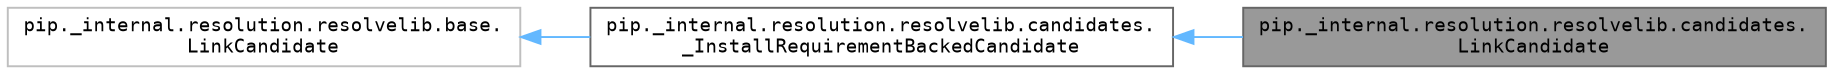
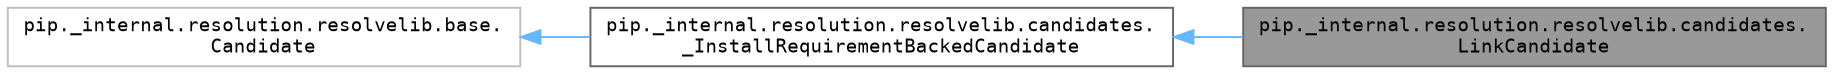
(264, 37) -> (264, 37)
